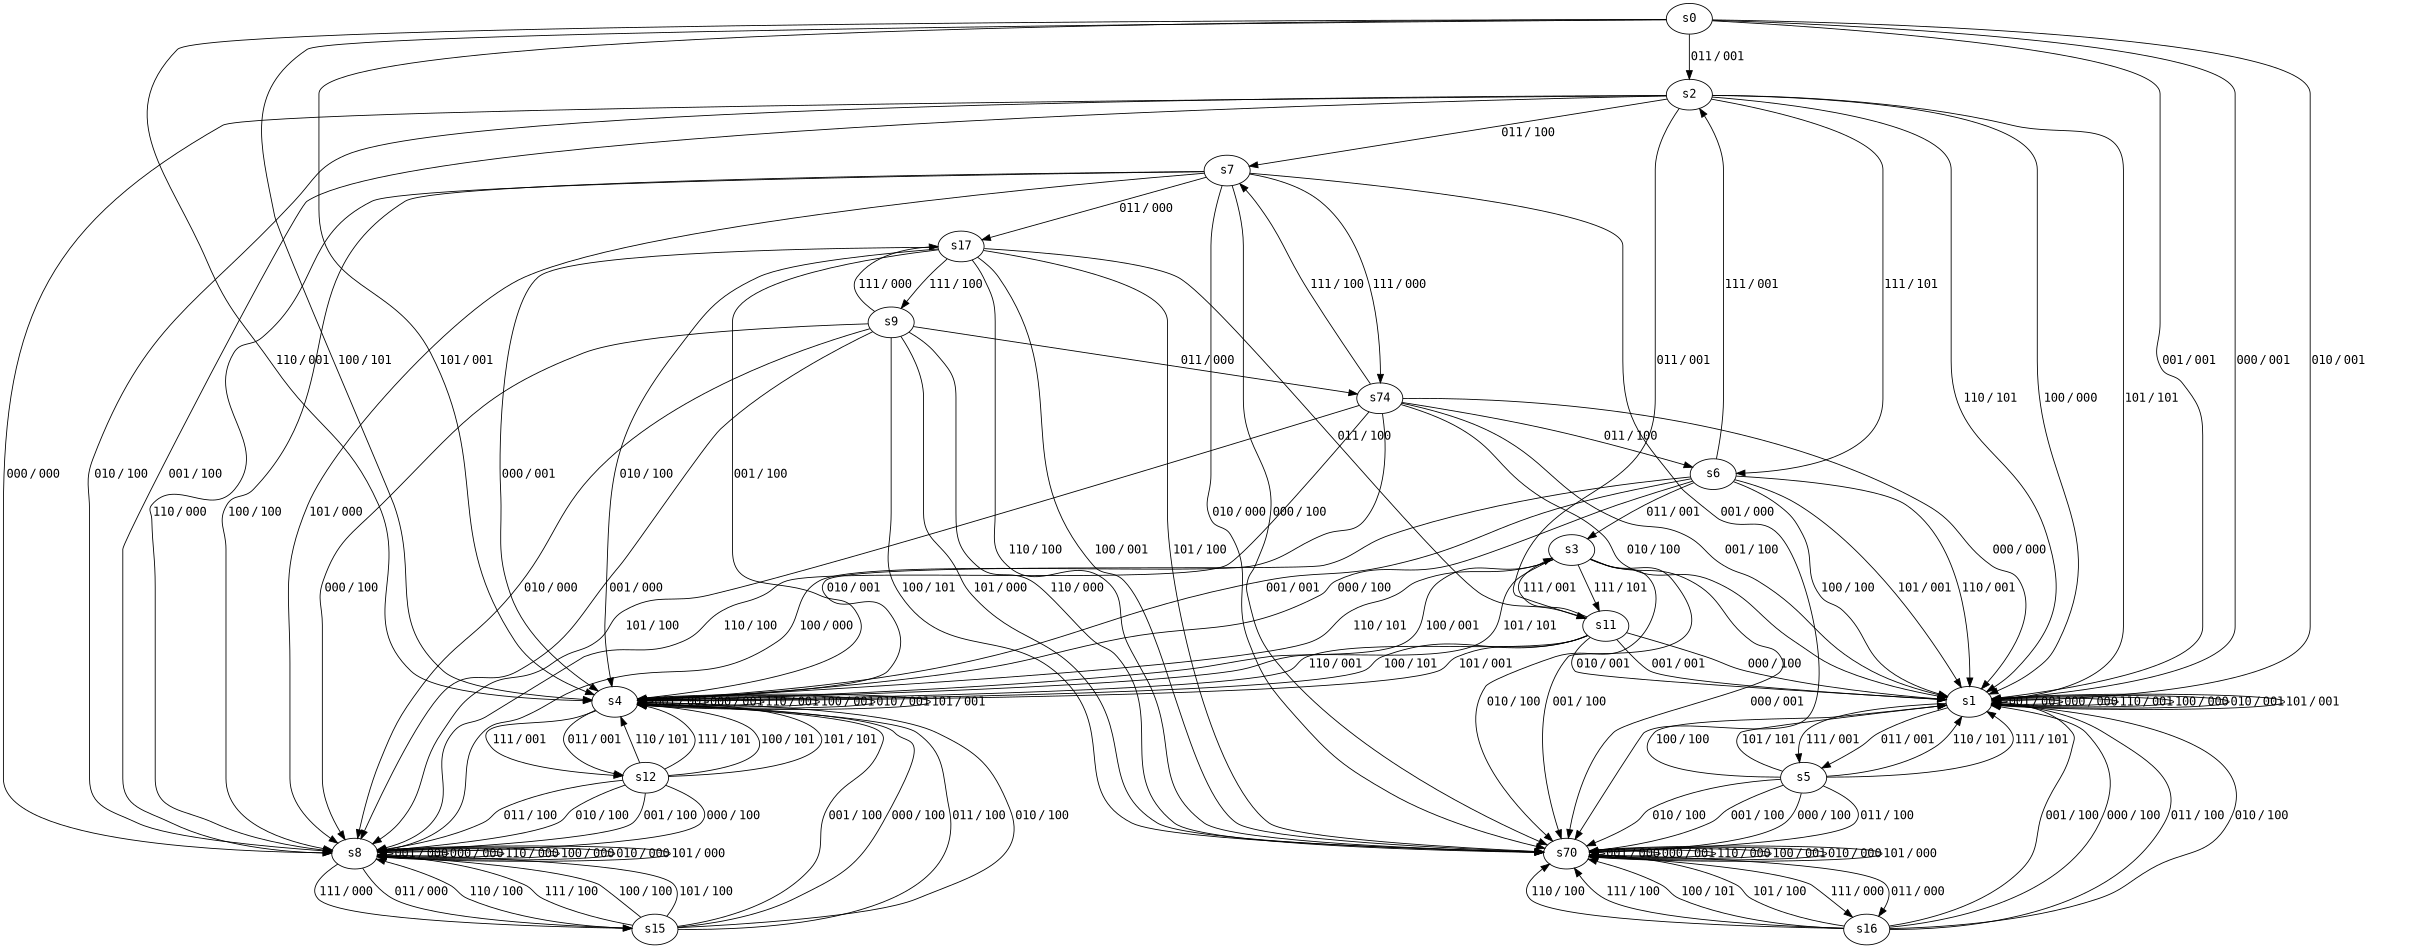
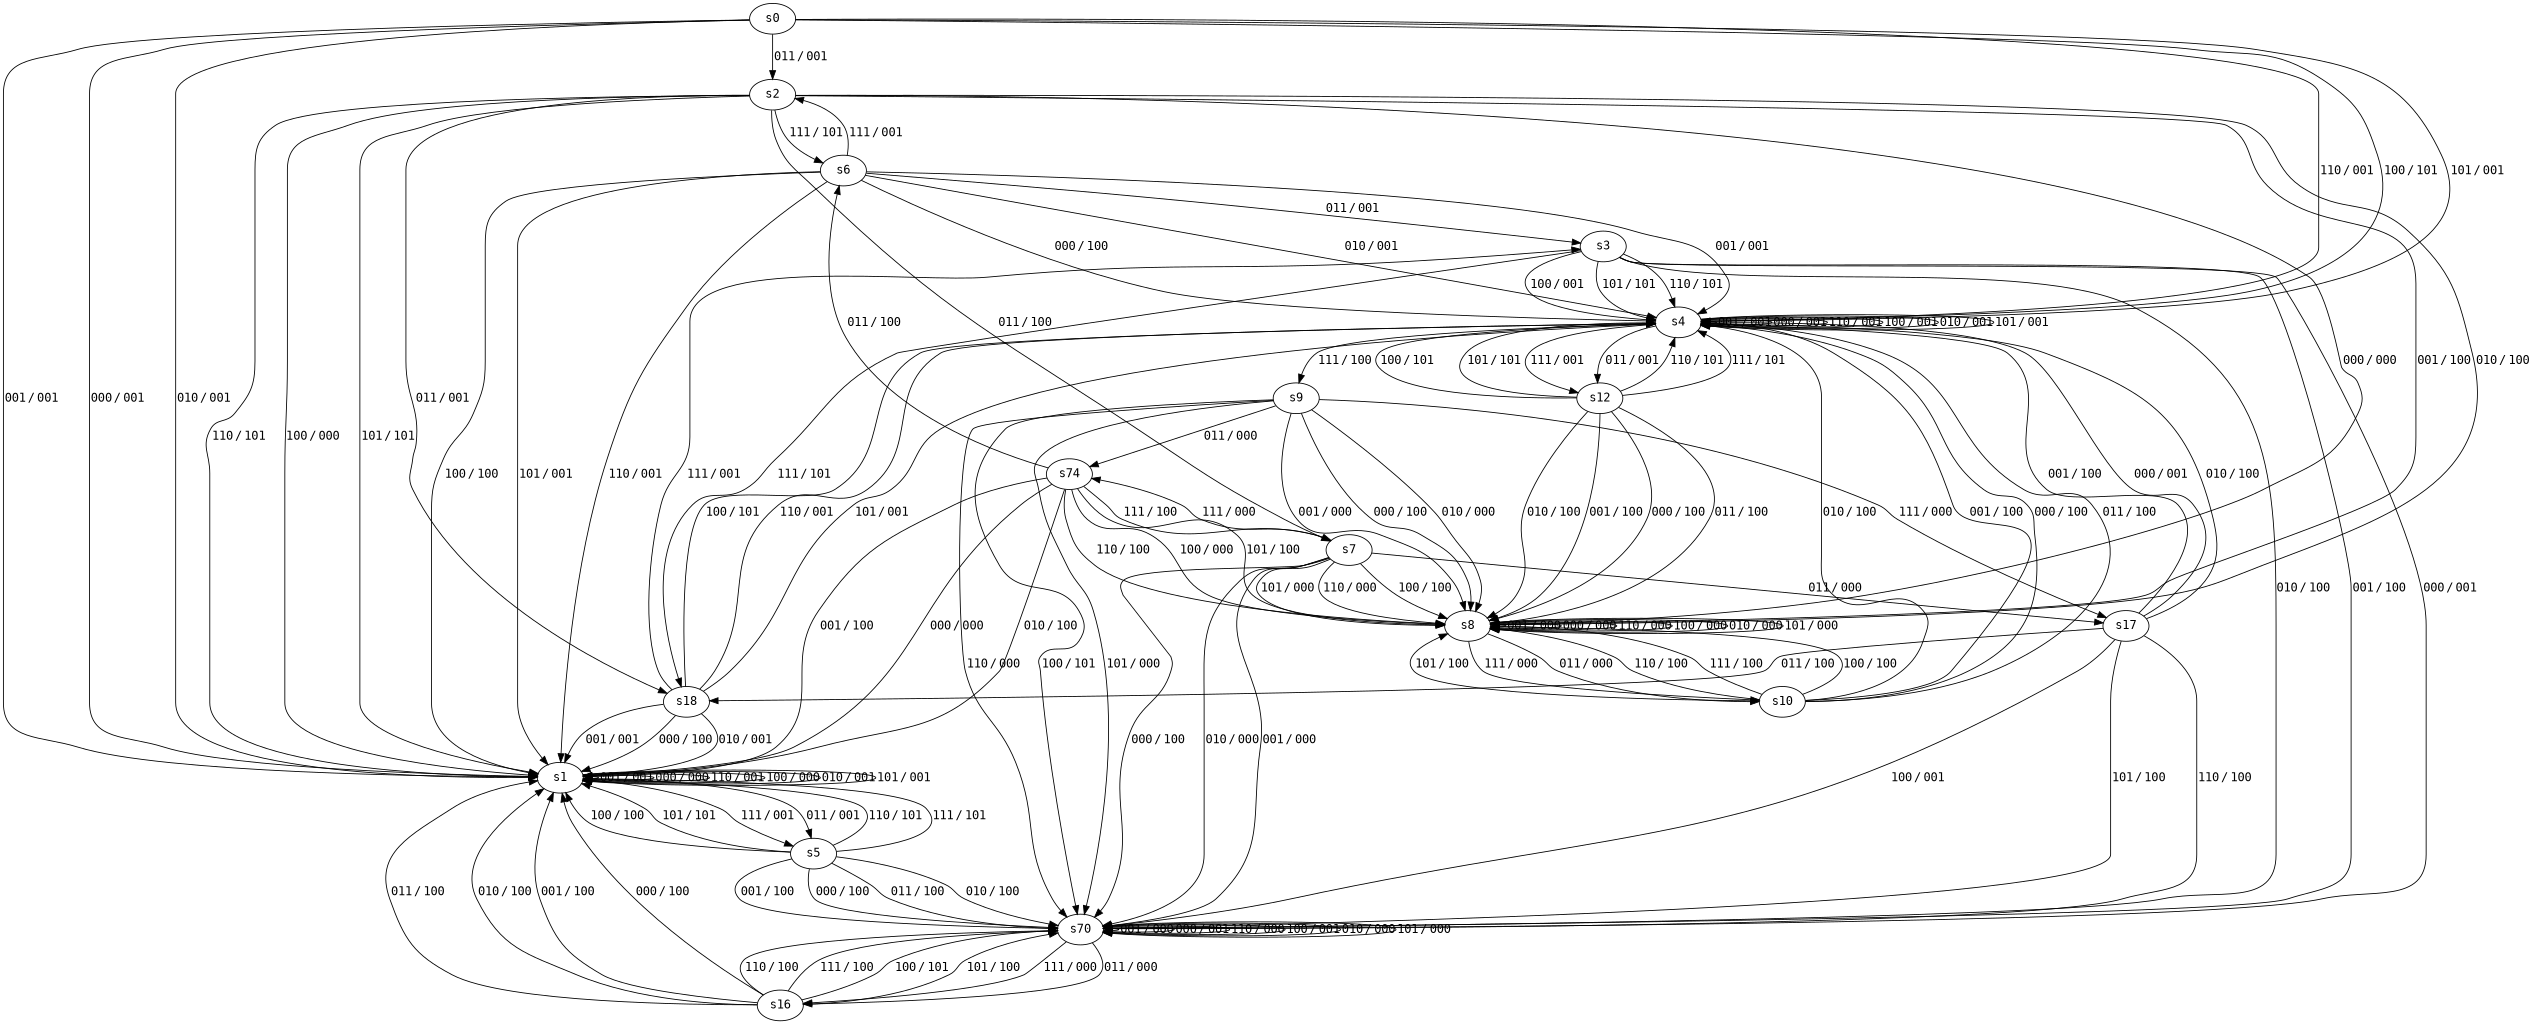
(926, 279) -> (1472, 332)
(1606, 626) -> (686, 702)
(655, 930) -> (1782, 702)
